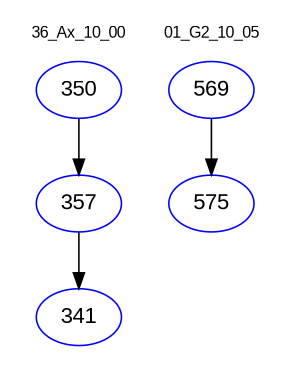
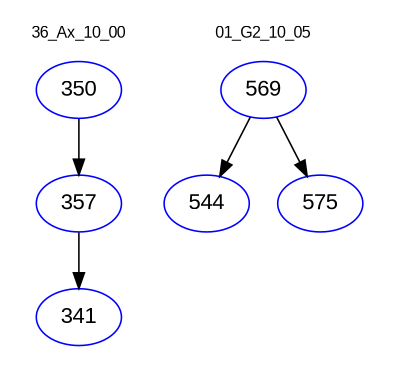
none -> (207, 204)
